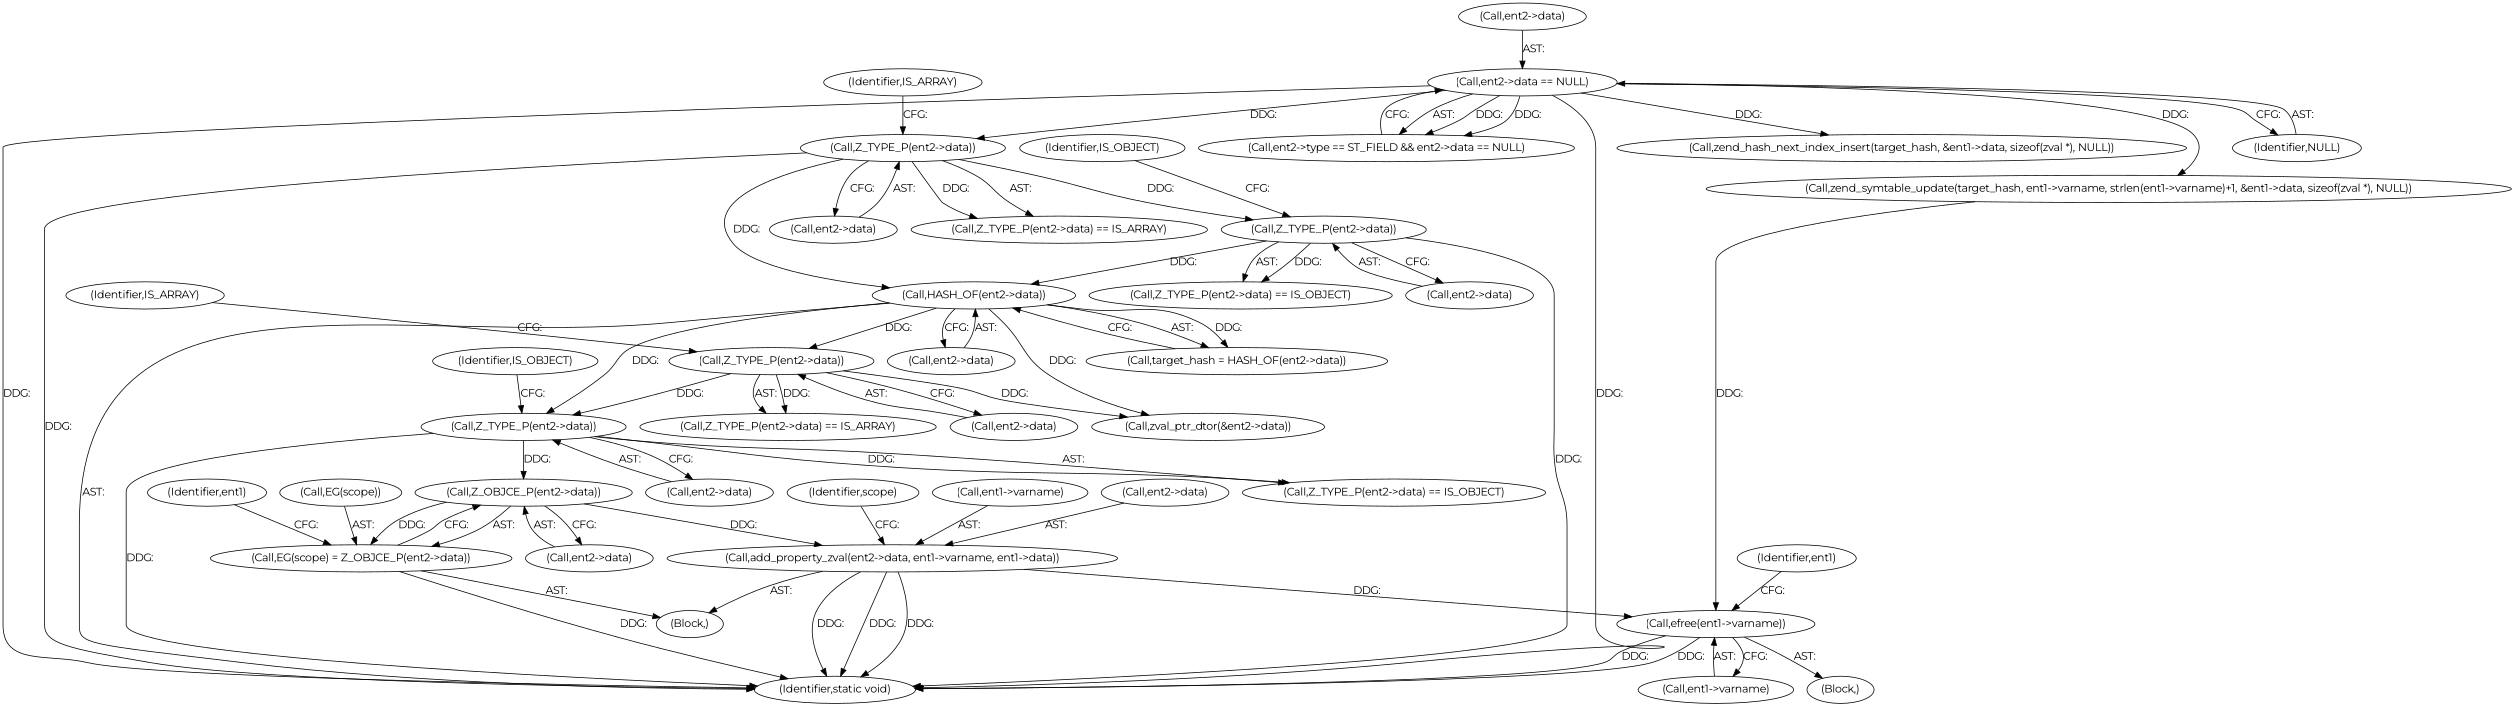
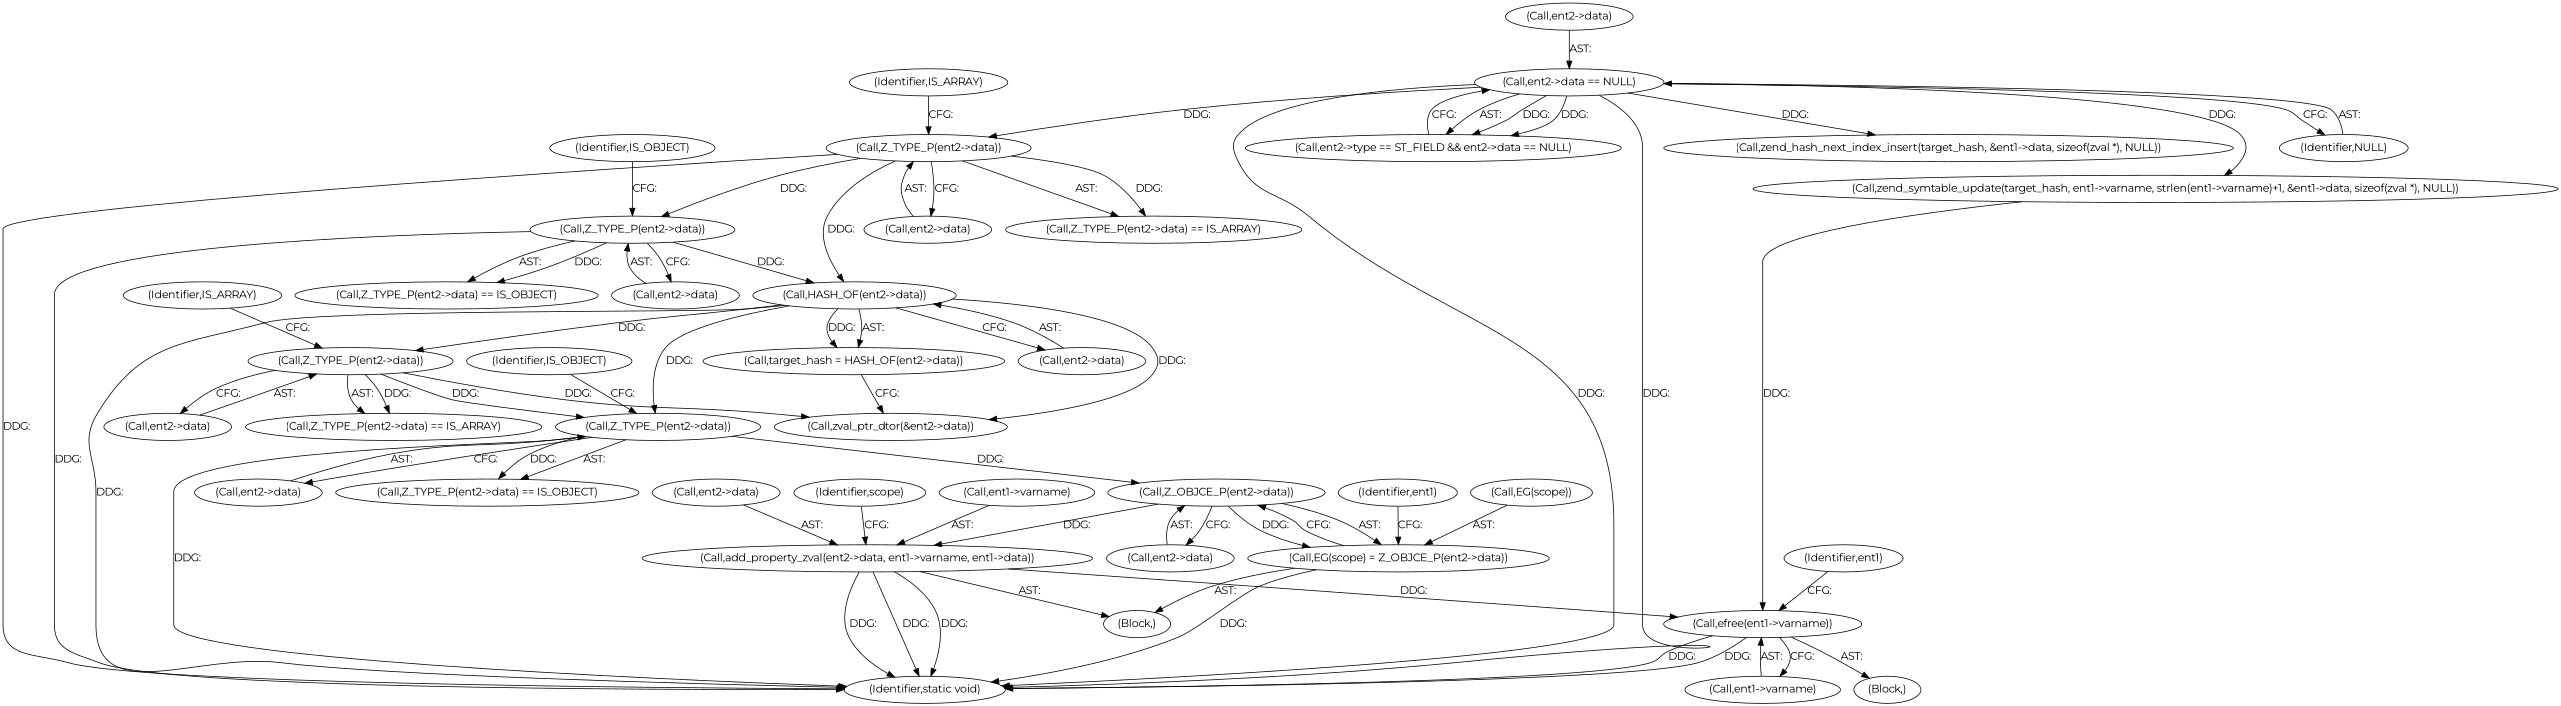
(1097, 331) -> (870, 391)
(95, 493) -> (111, 493)
